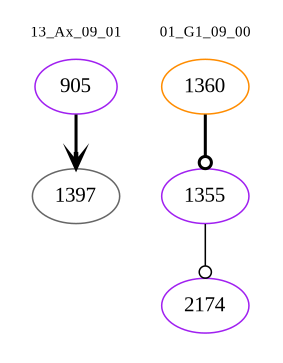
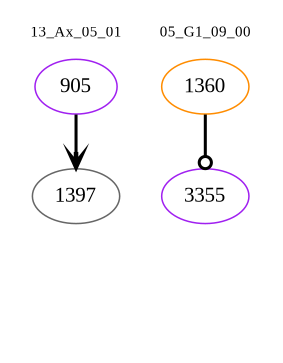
(77, 33) -> (77, 33)
(206, 33) -> (206, 33)
(205, 196) -> (205, 196)
(205, 306) -> none
